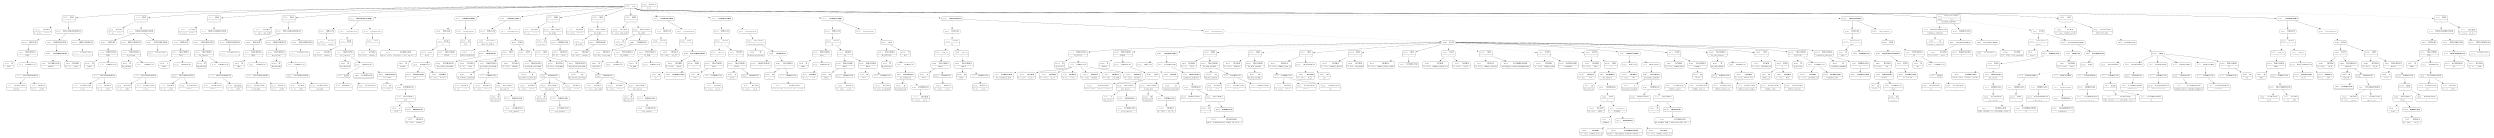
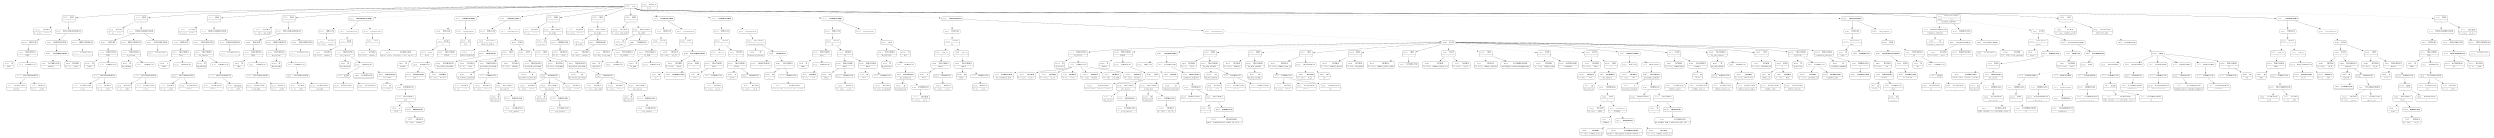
(347, 86) -> (347, 86)
none -> (1975, 87)
